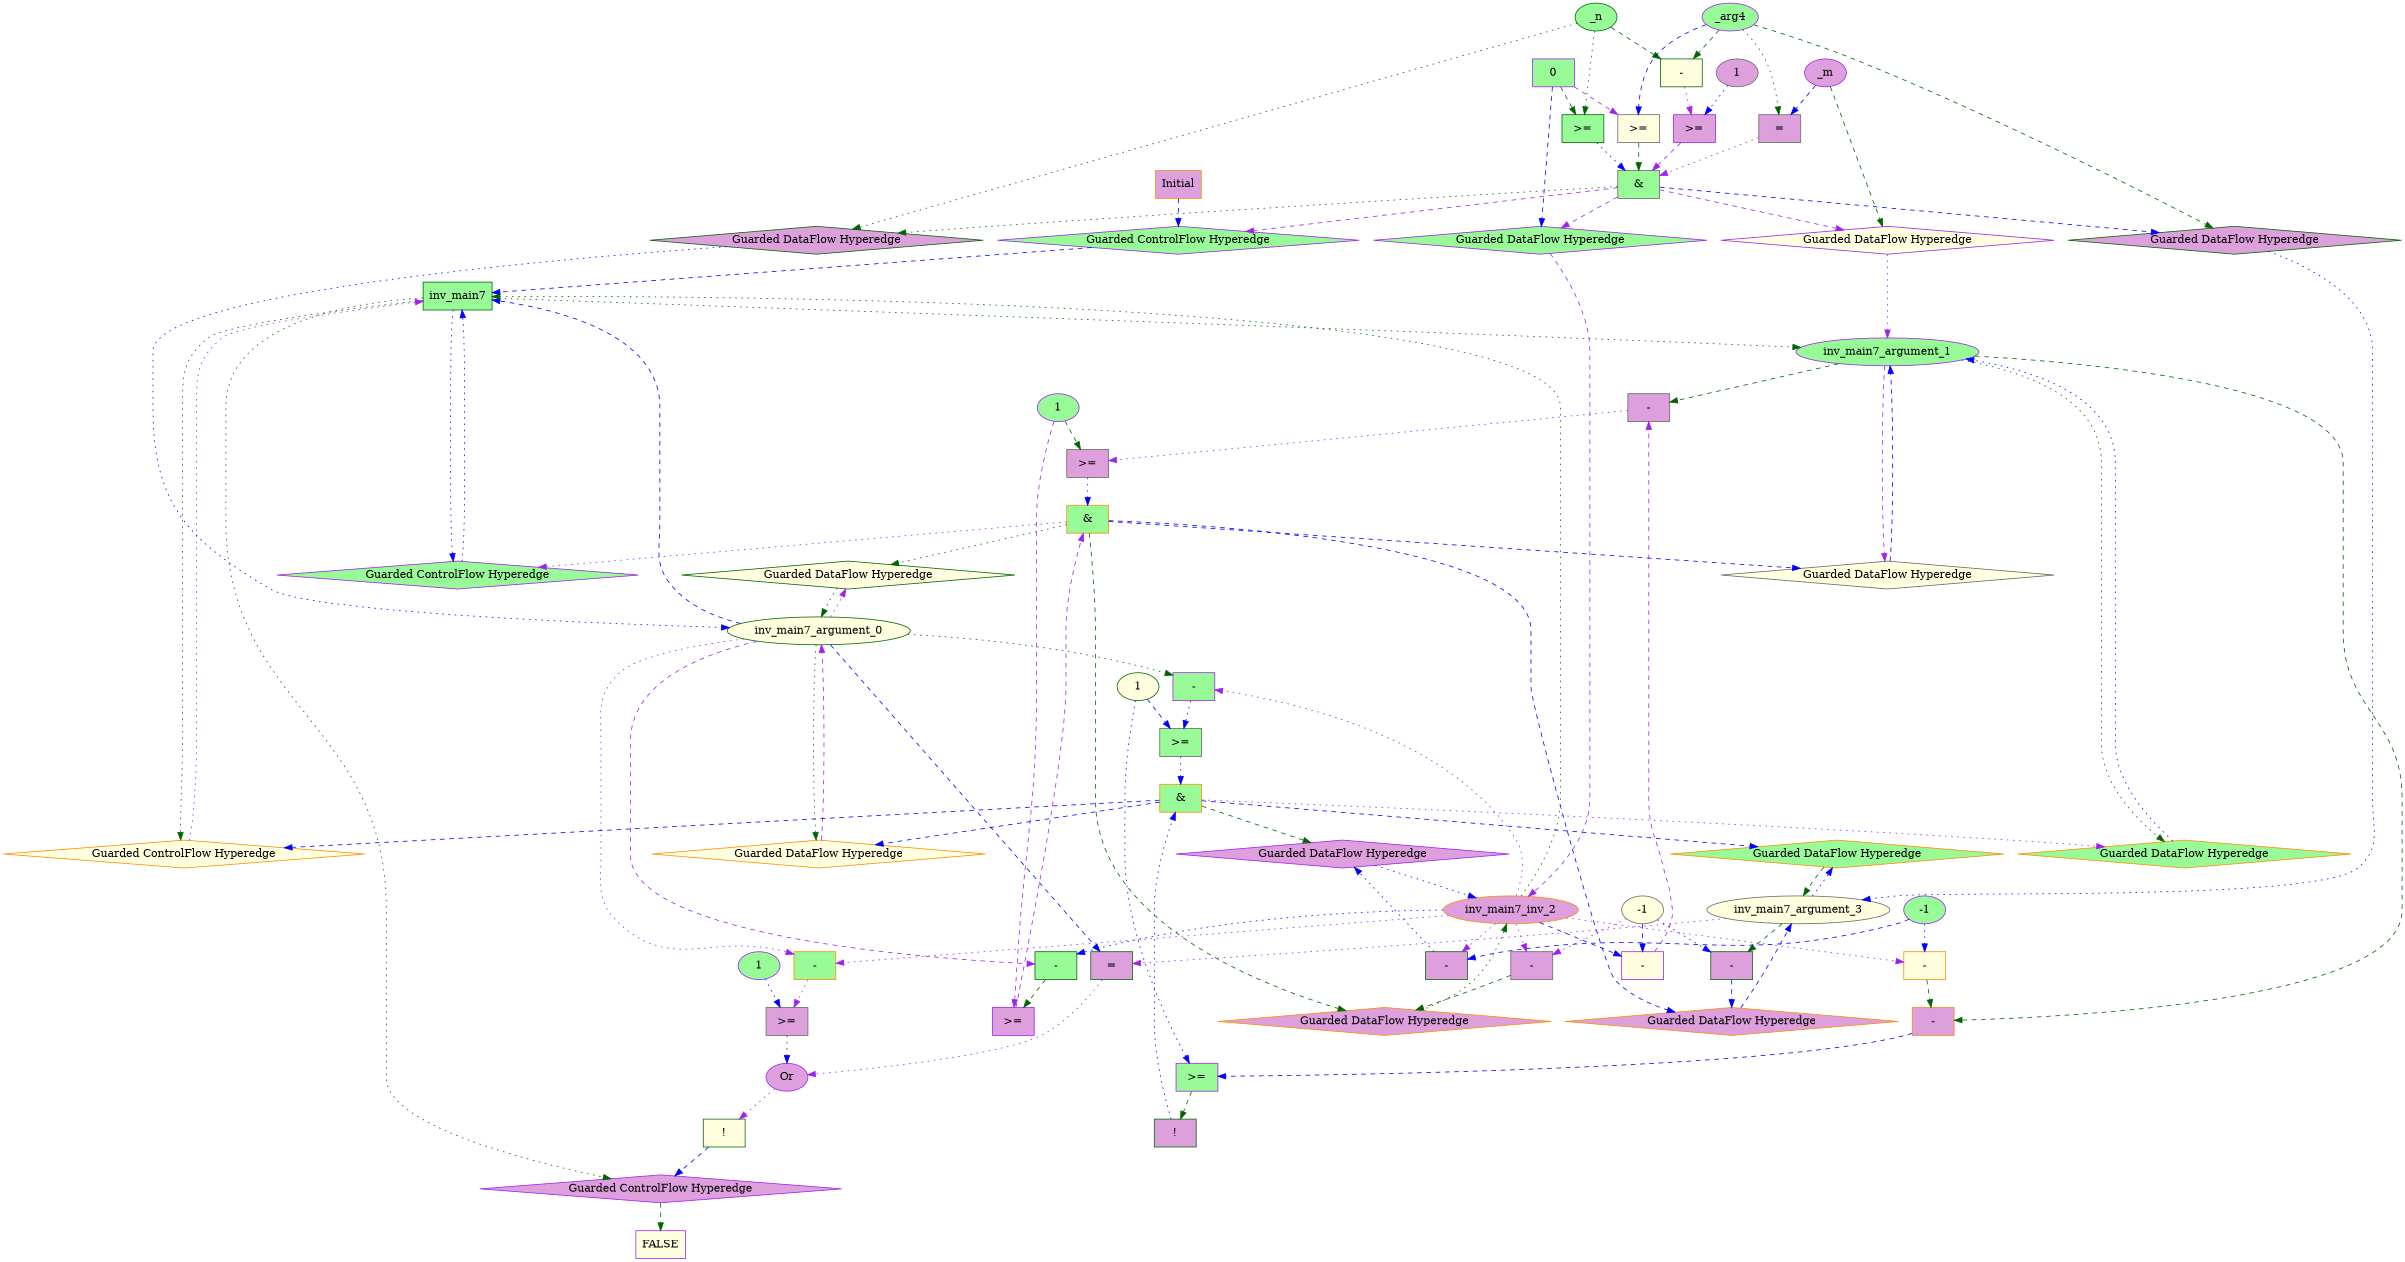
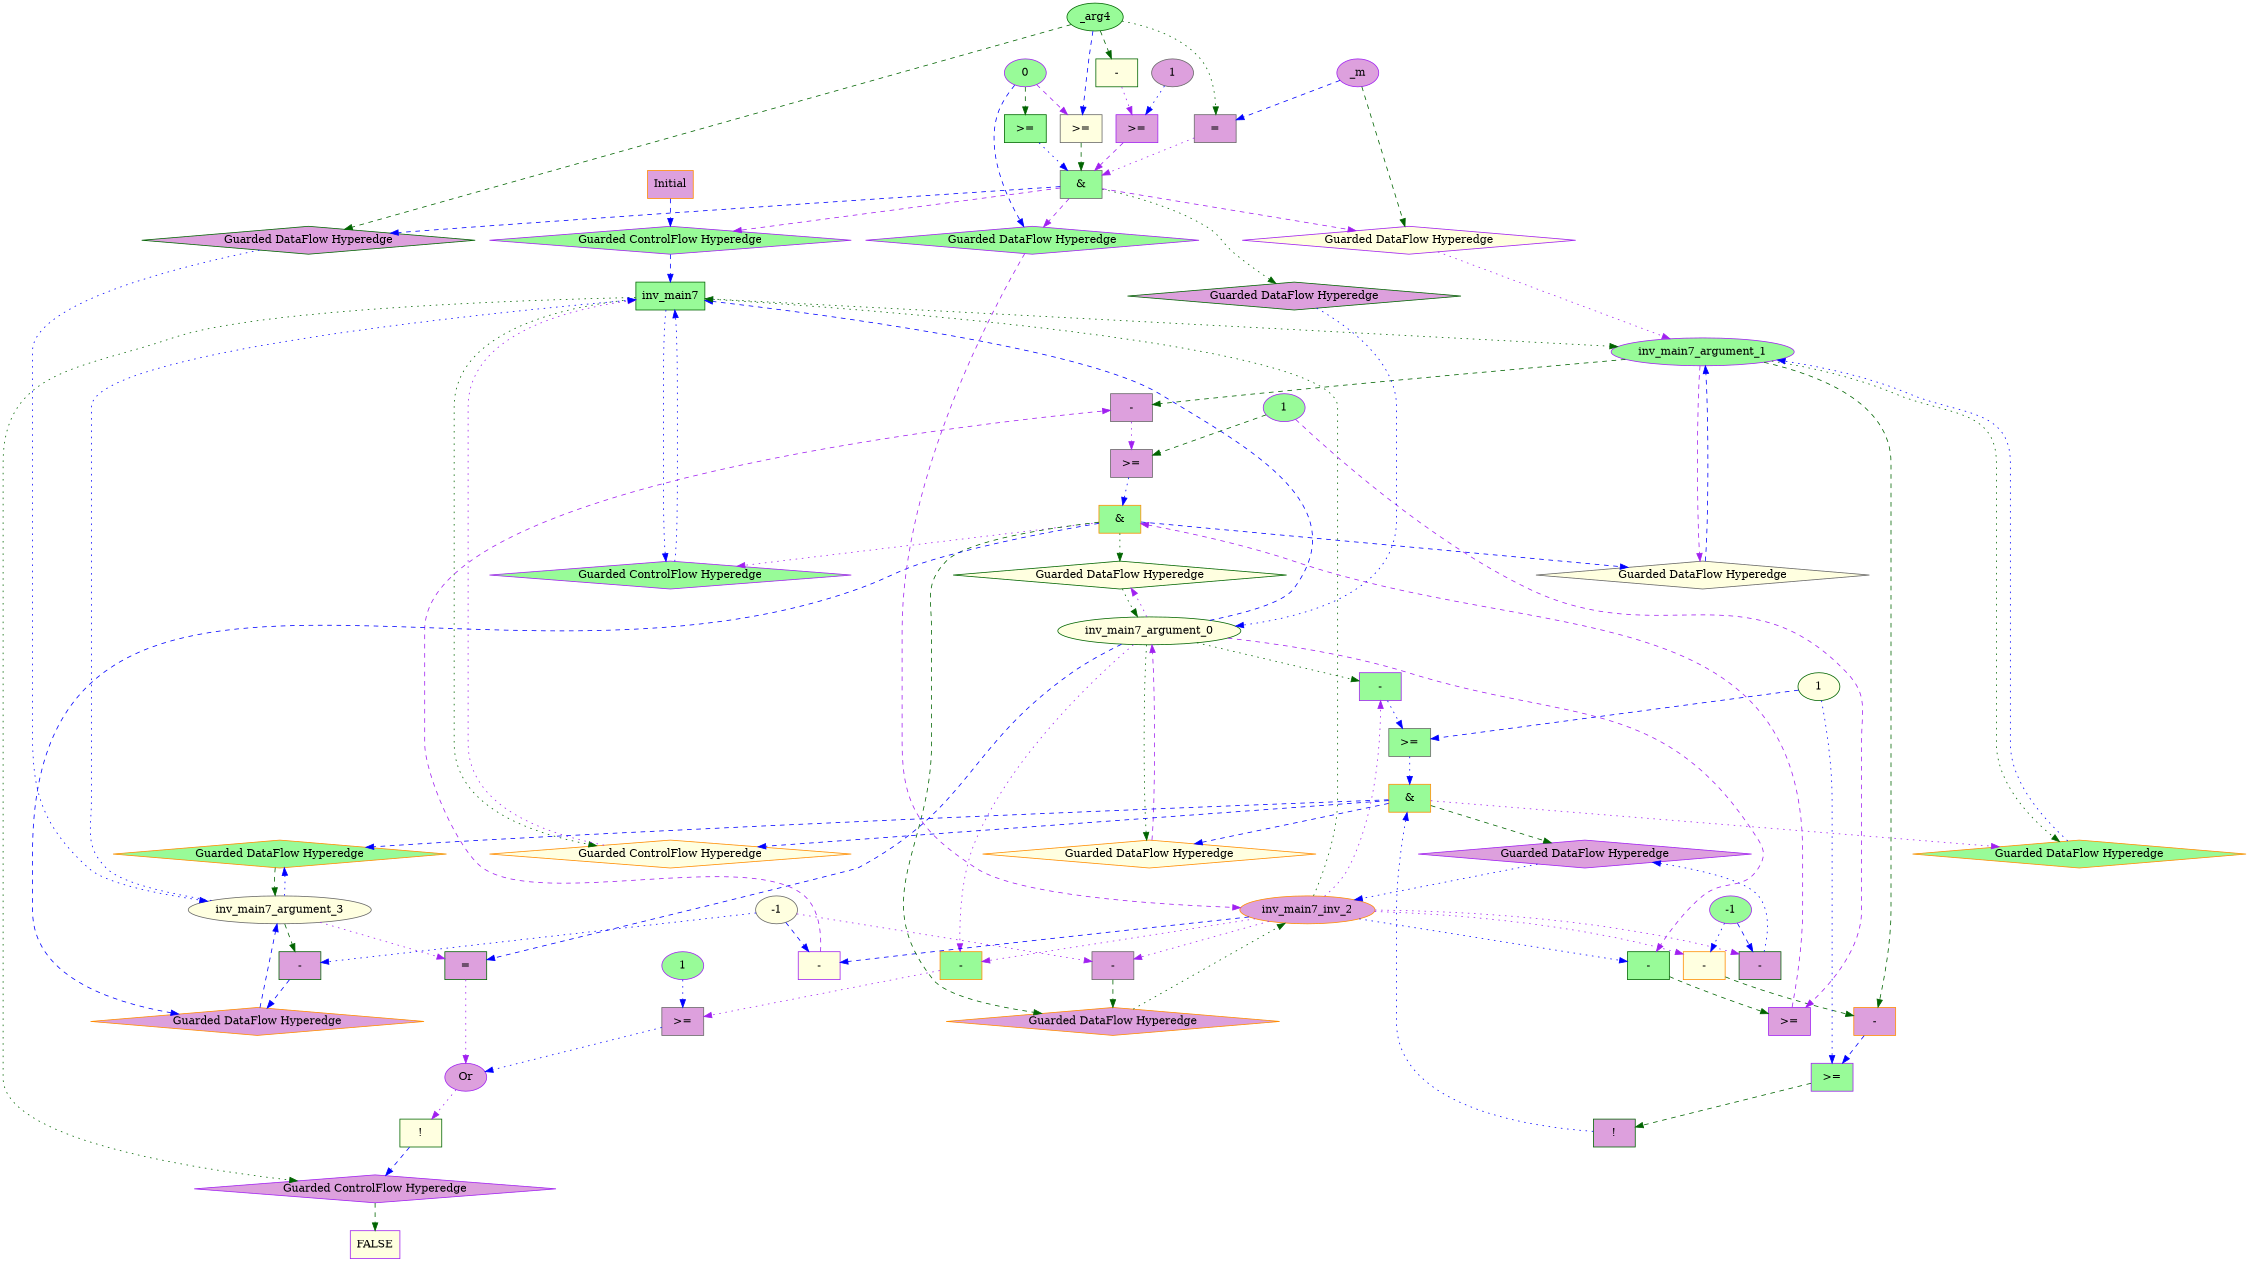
(1596, 17) -> none
(1730, 17) -> (1095, 17)
(1553, 73) -> (1025, 73)
none -> (91, 418)
